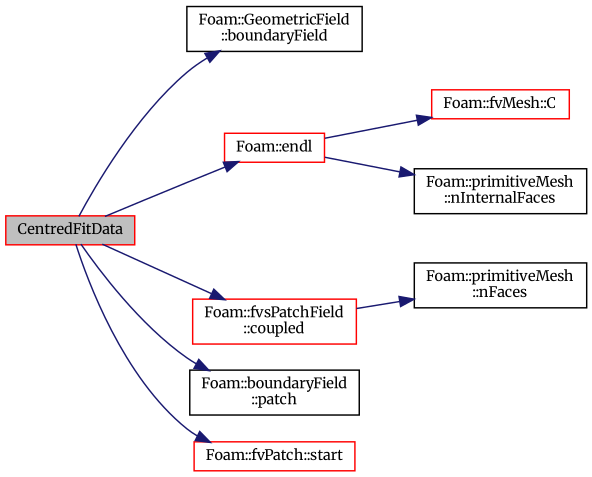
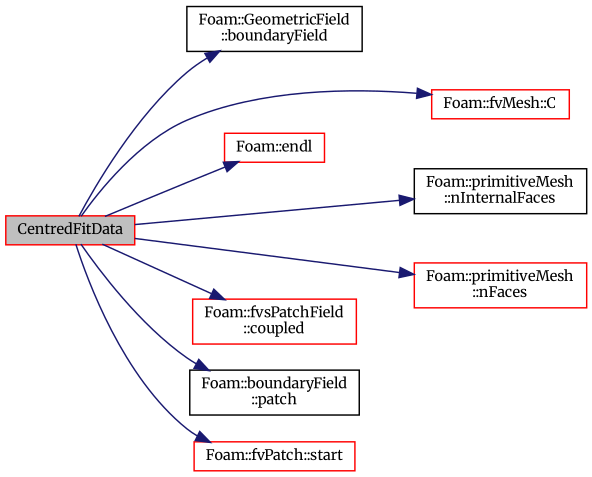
(371, 129) -> (229, 106)
(362, 165) -> (267, 212)
(500, 285) -> (500, 285)
(378, 305) -> (267, 255)
